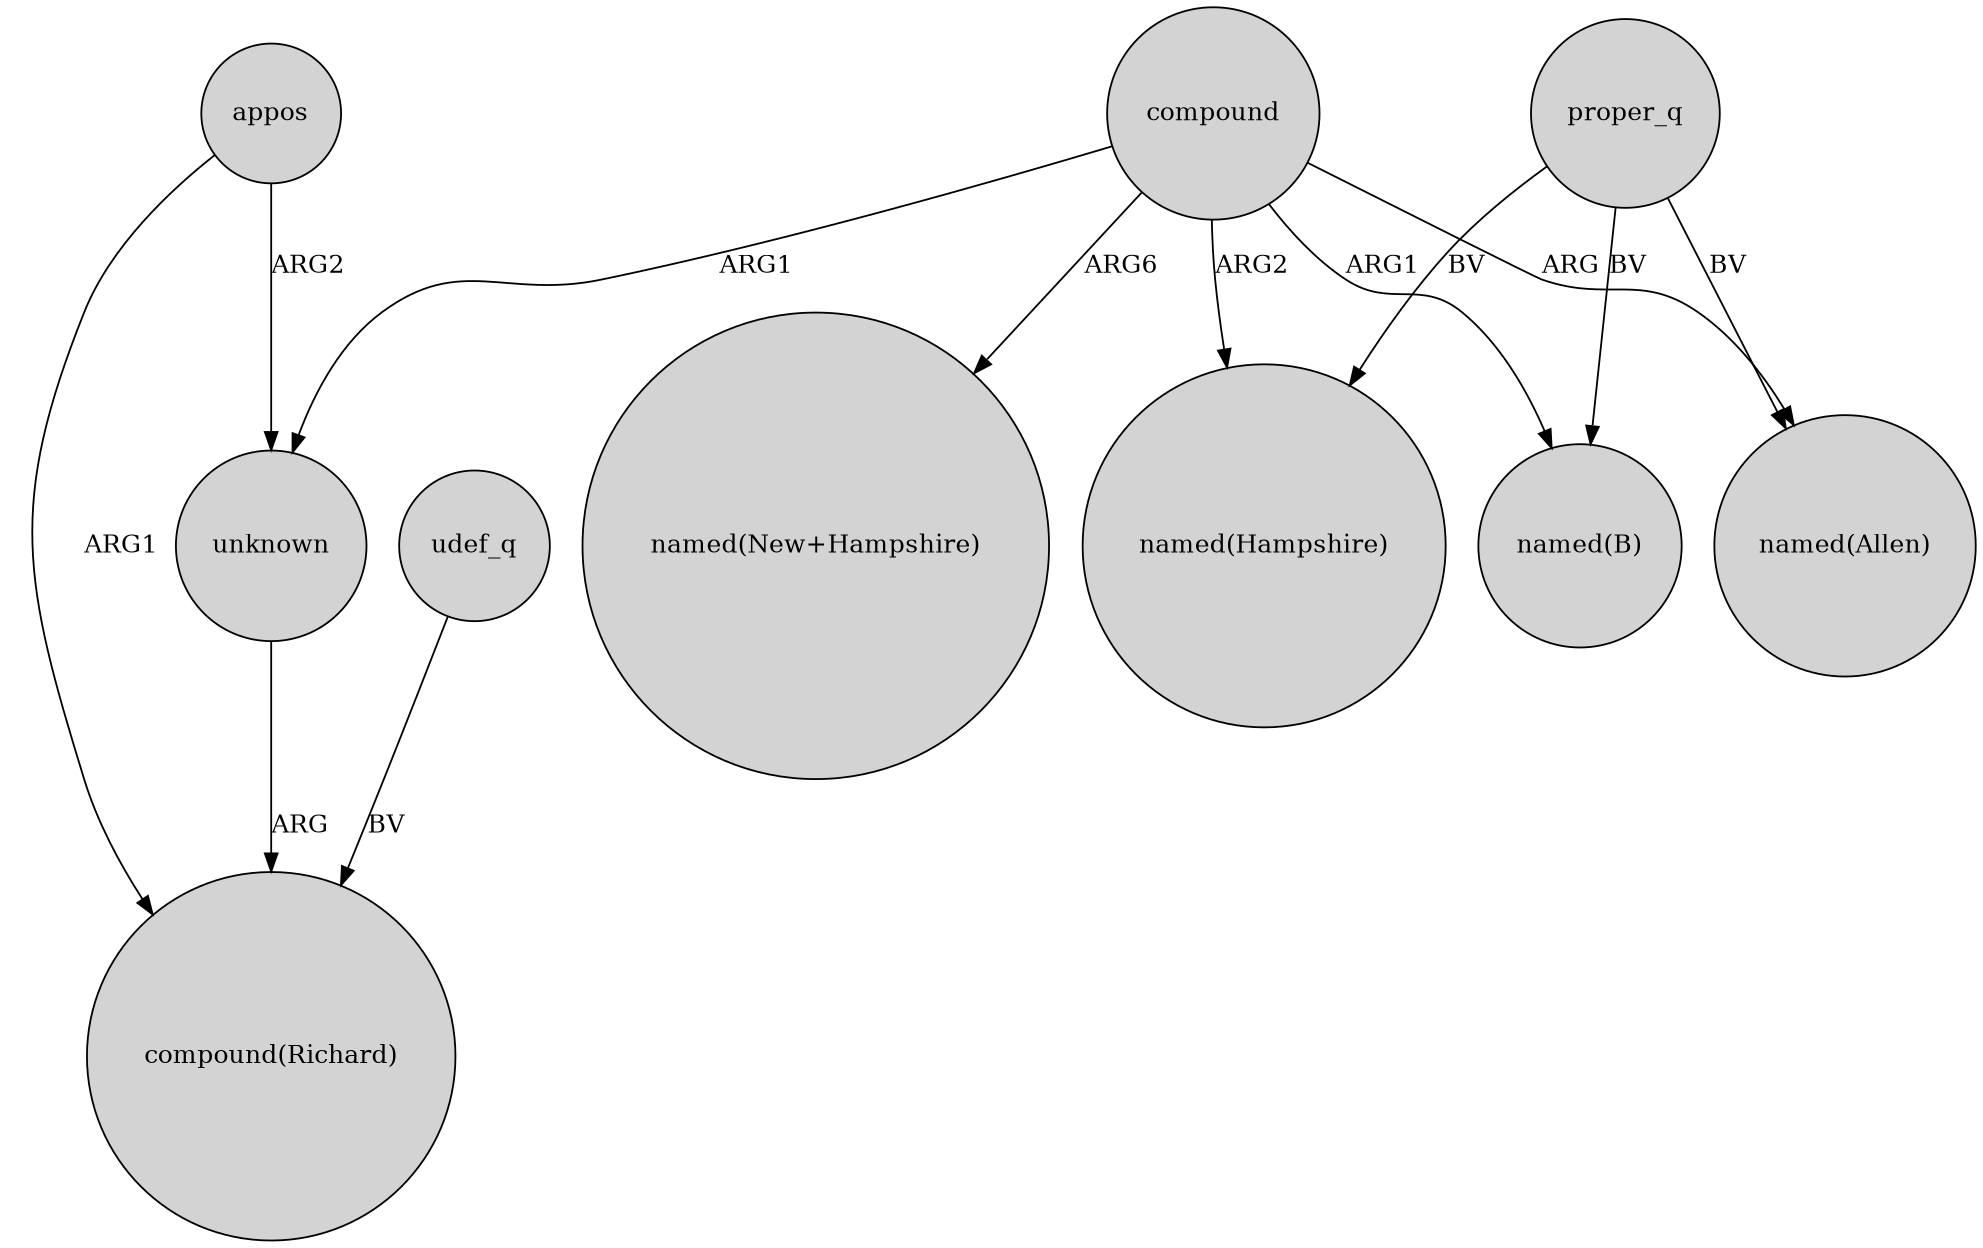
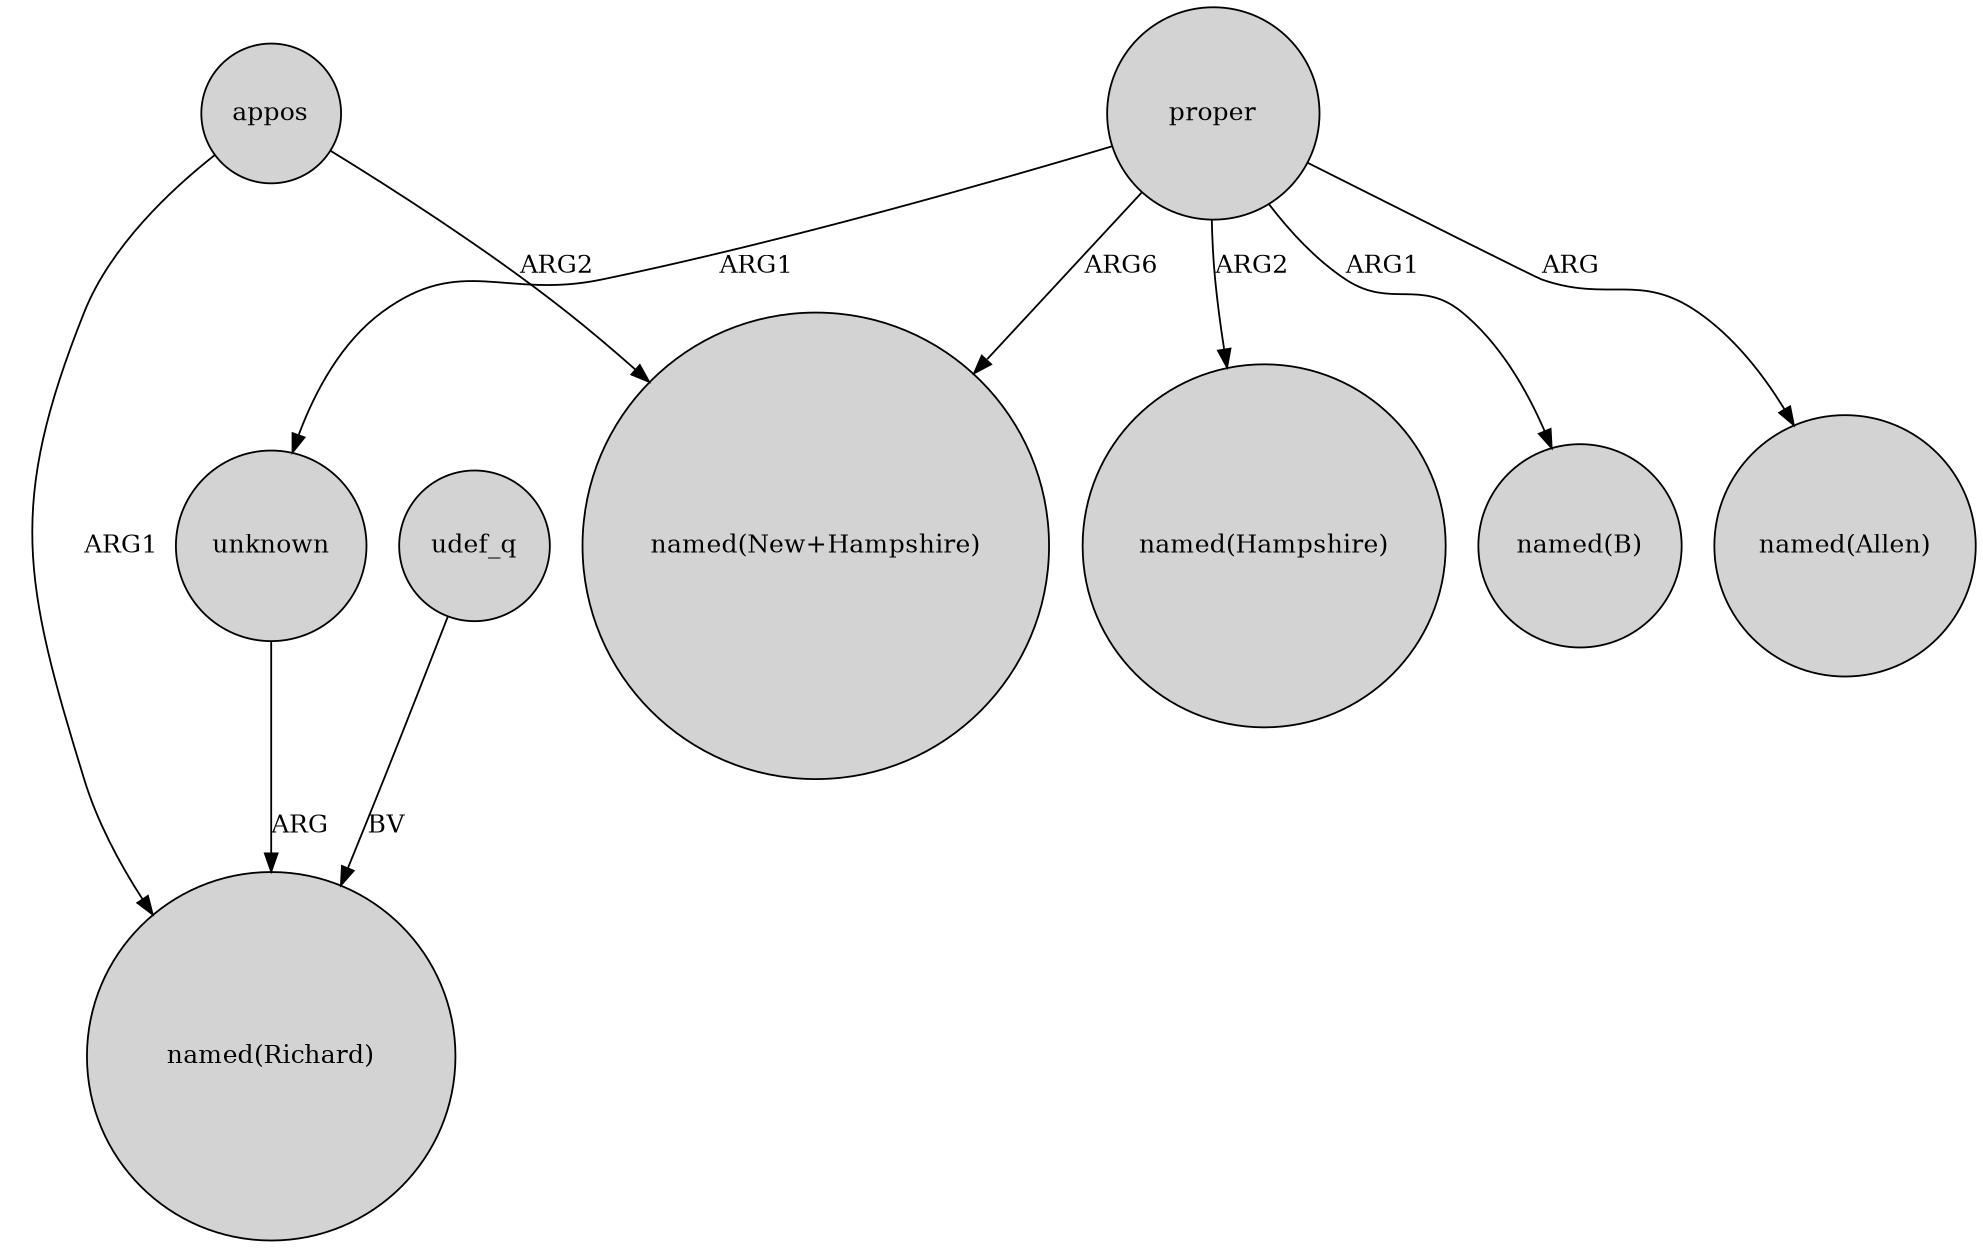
(1213, 113) -> (1213, 113)
(1625, 113) -> none
(271, 307) -> (488, 253)
(271, 1056) -> (271, 1056)
